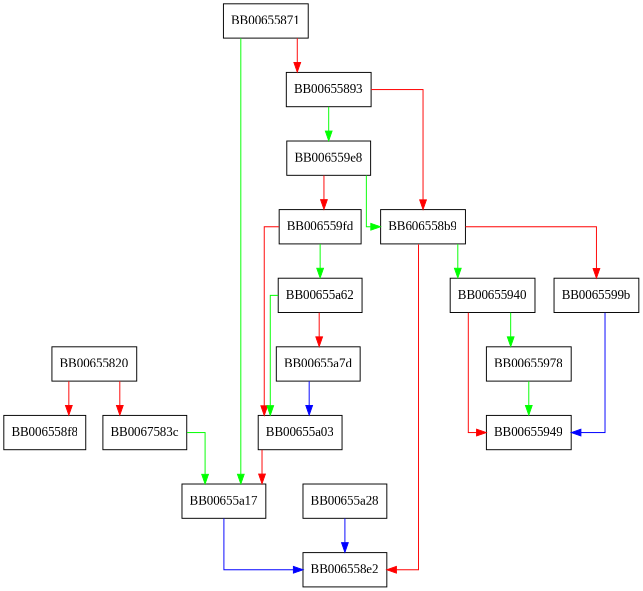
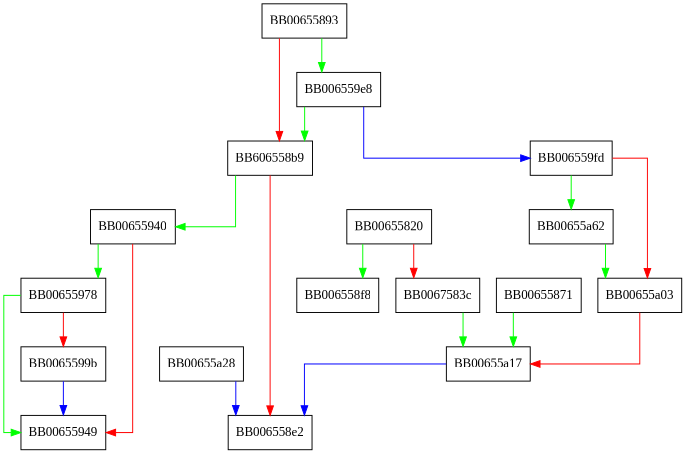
(297, 50) -> none
(324, 188) -> (417, 158)
(552, 227) -> (63, 325)
(318, 364) -> none
(69, 393) -> (363, 256)
